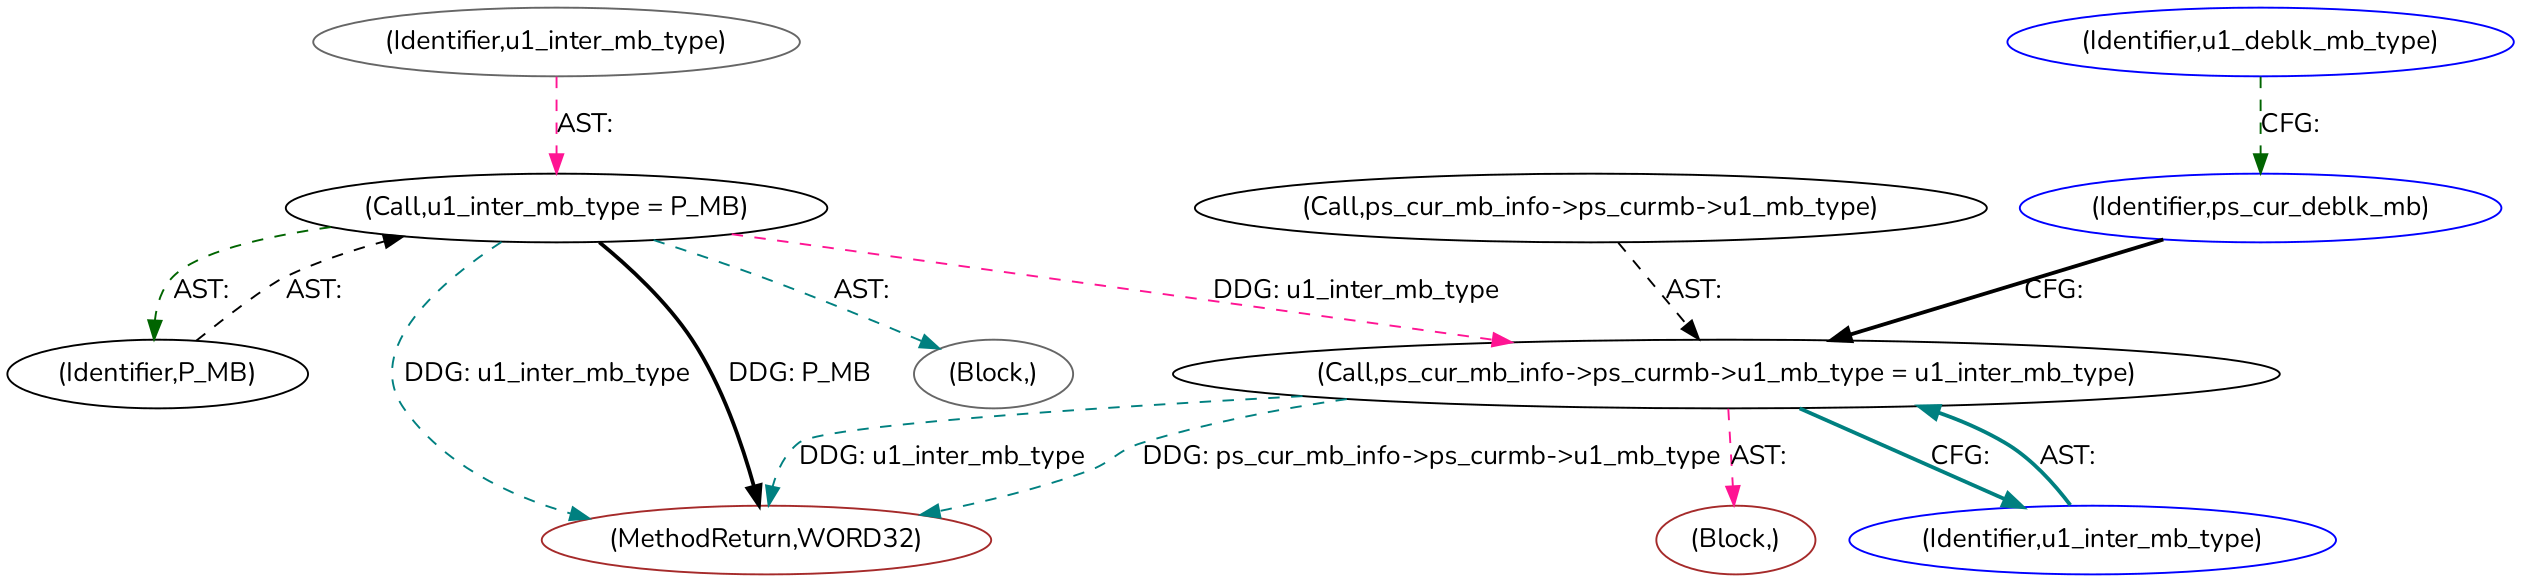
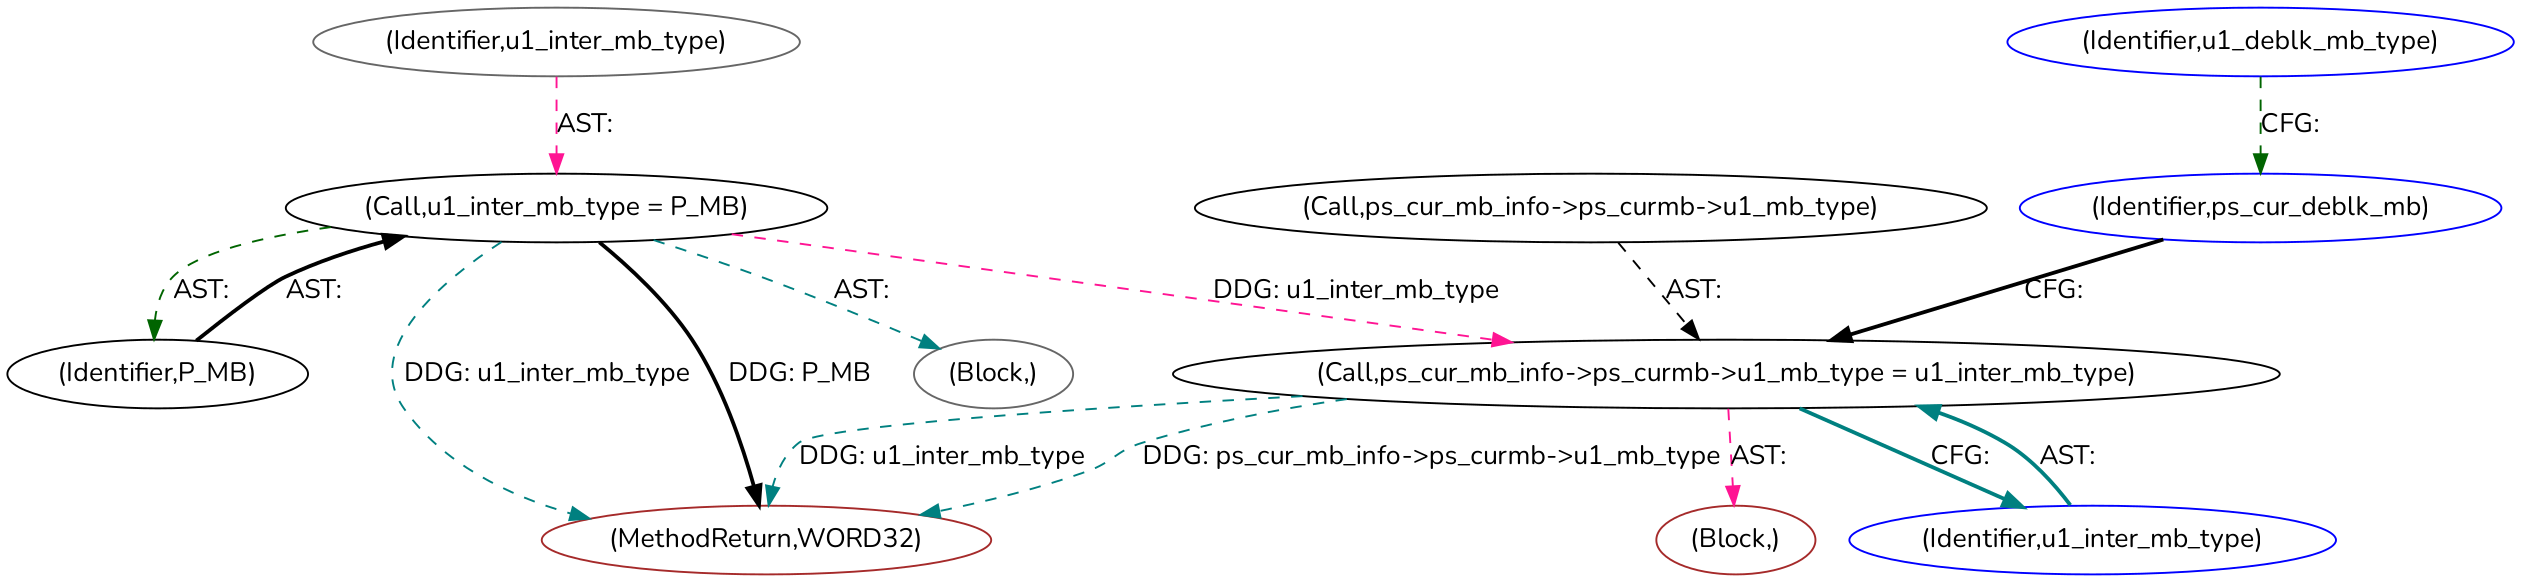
(283, 278) -> (283, 278)
